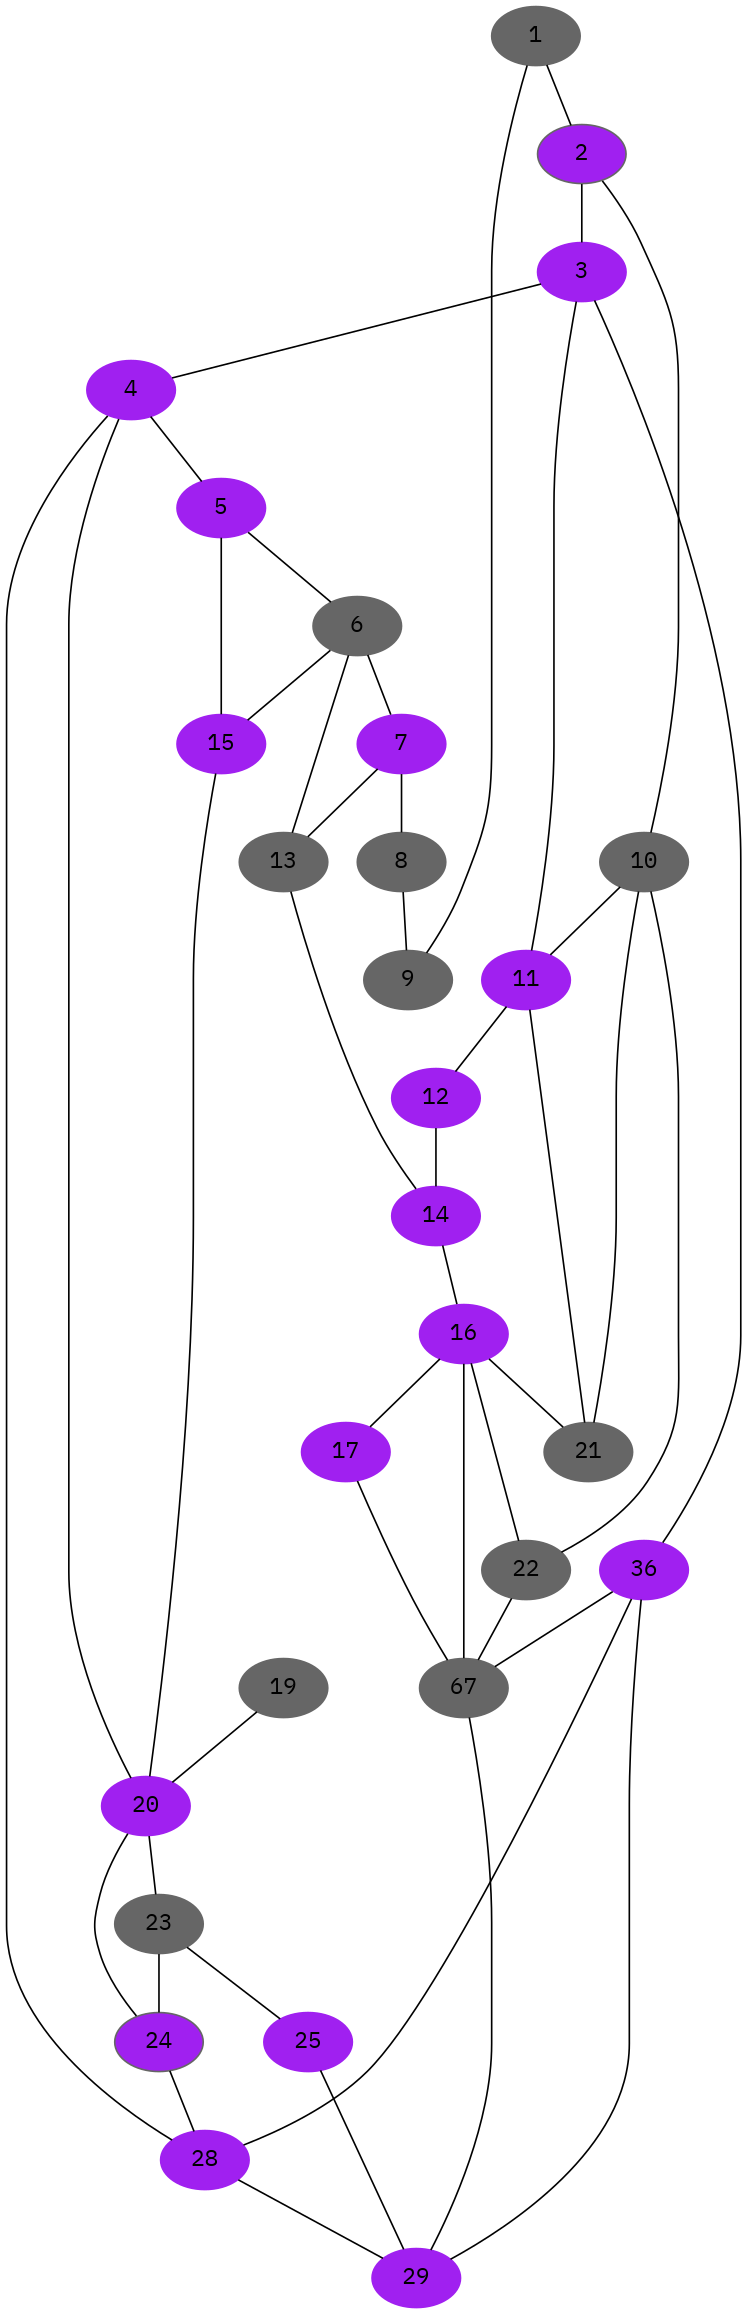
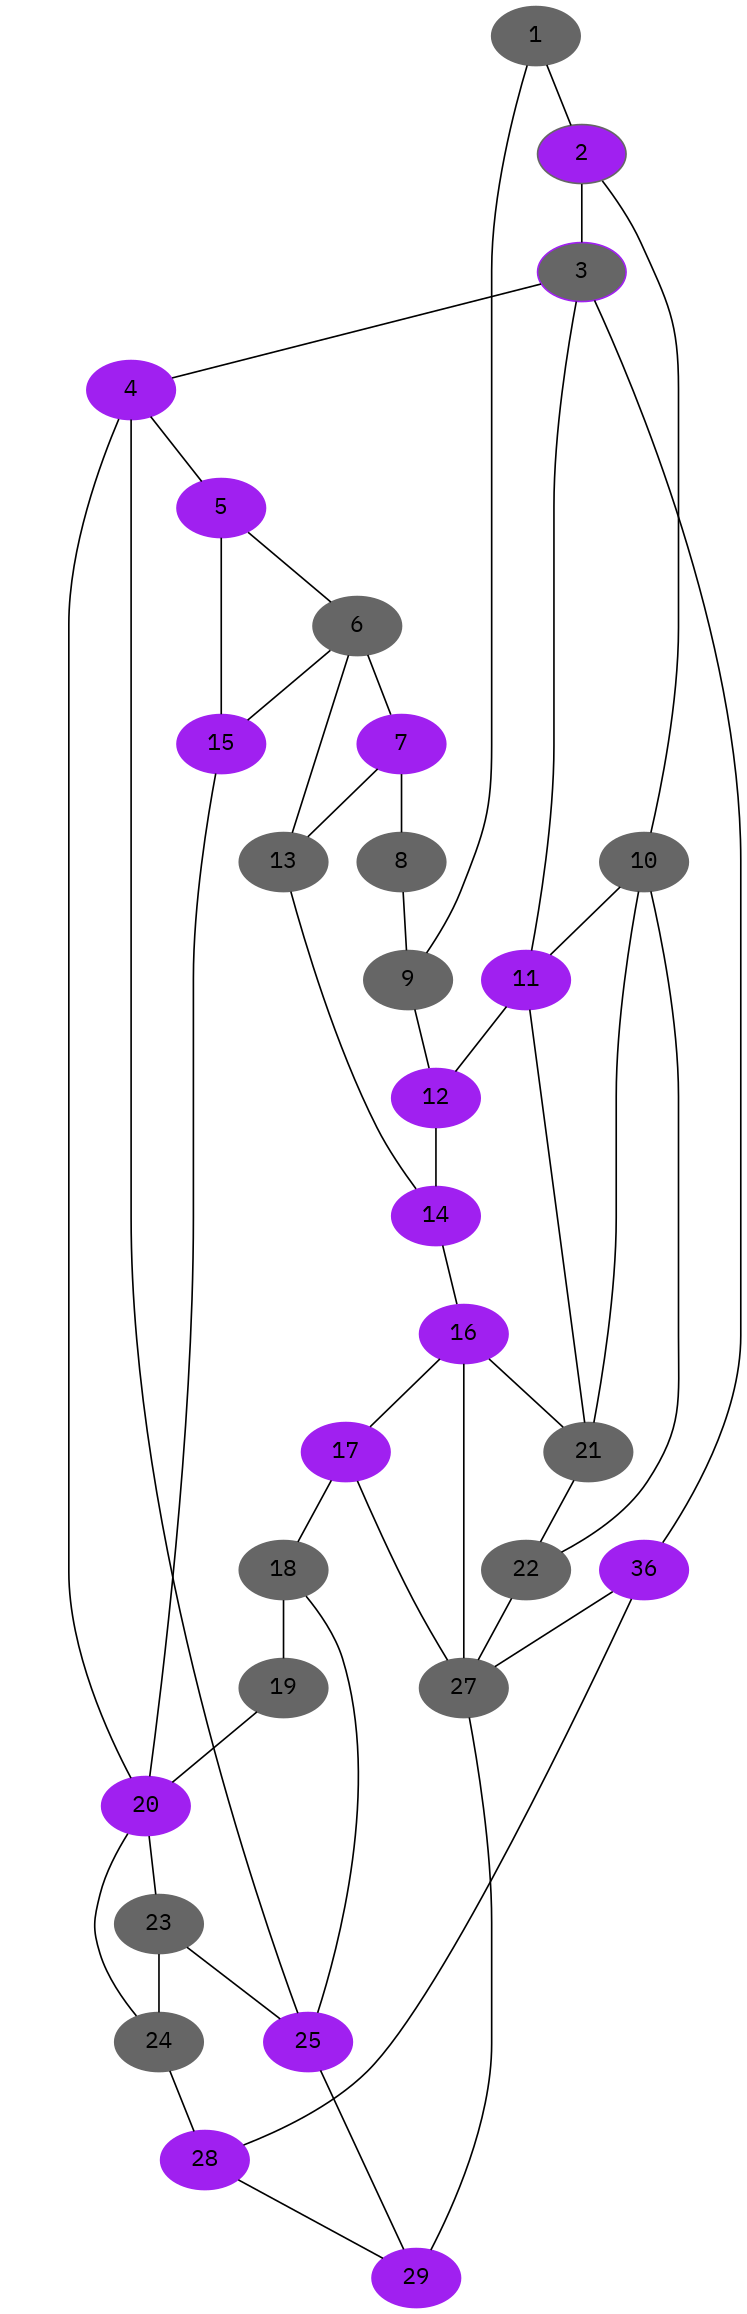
(582, 272) -> (582, 272)
none -> (422, 1039)
(7, 1298) -> (132, 1227)
(495, 1452) -> (557, 1511)
none -> (284, 1570)
(464, 1688) -> (464, 1688)
(629, 1968) -> none
(159, 2042) -> (159, 2042)
